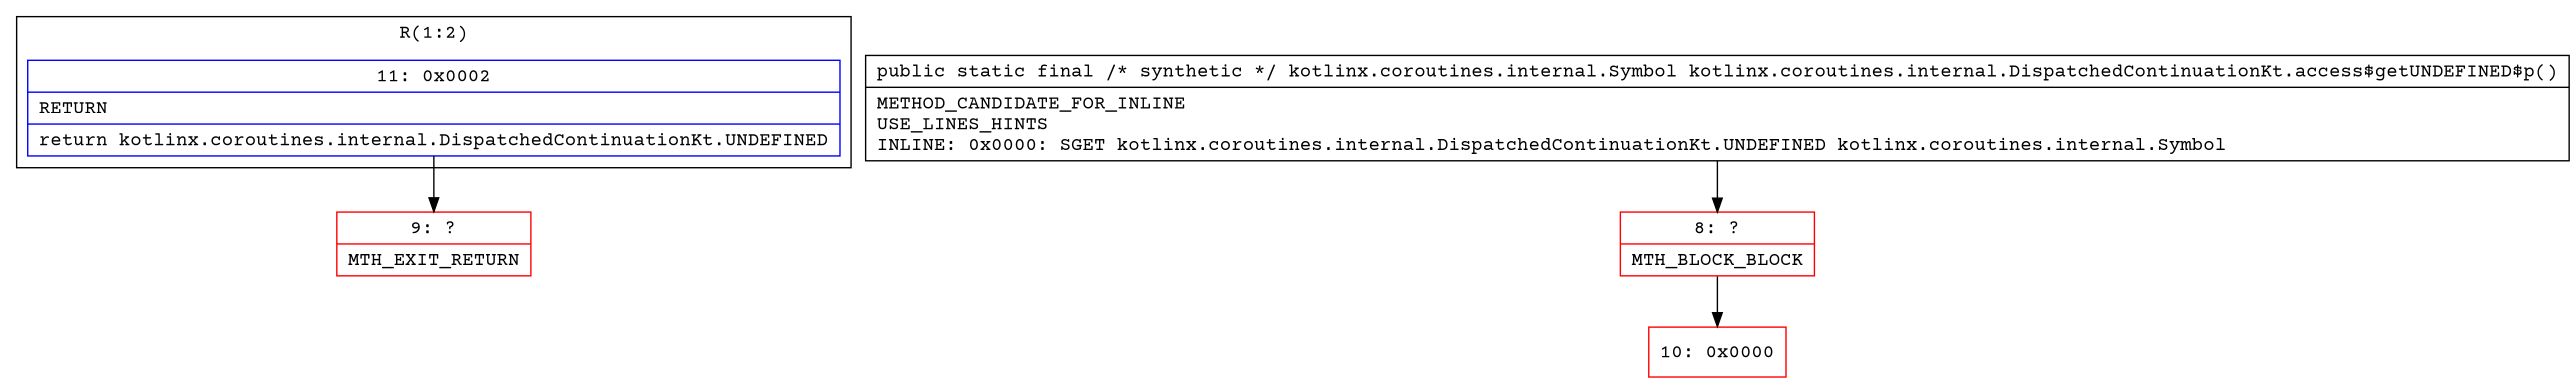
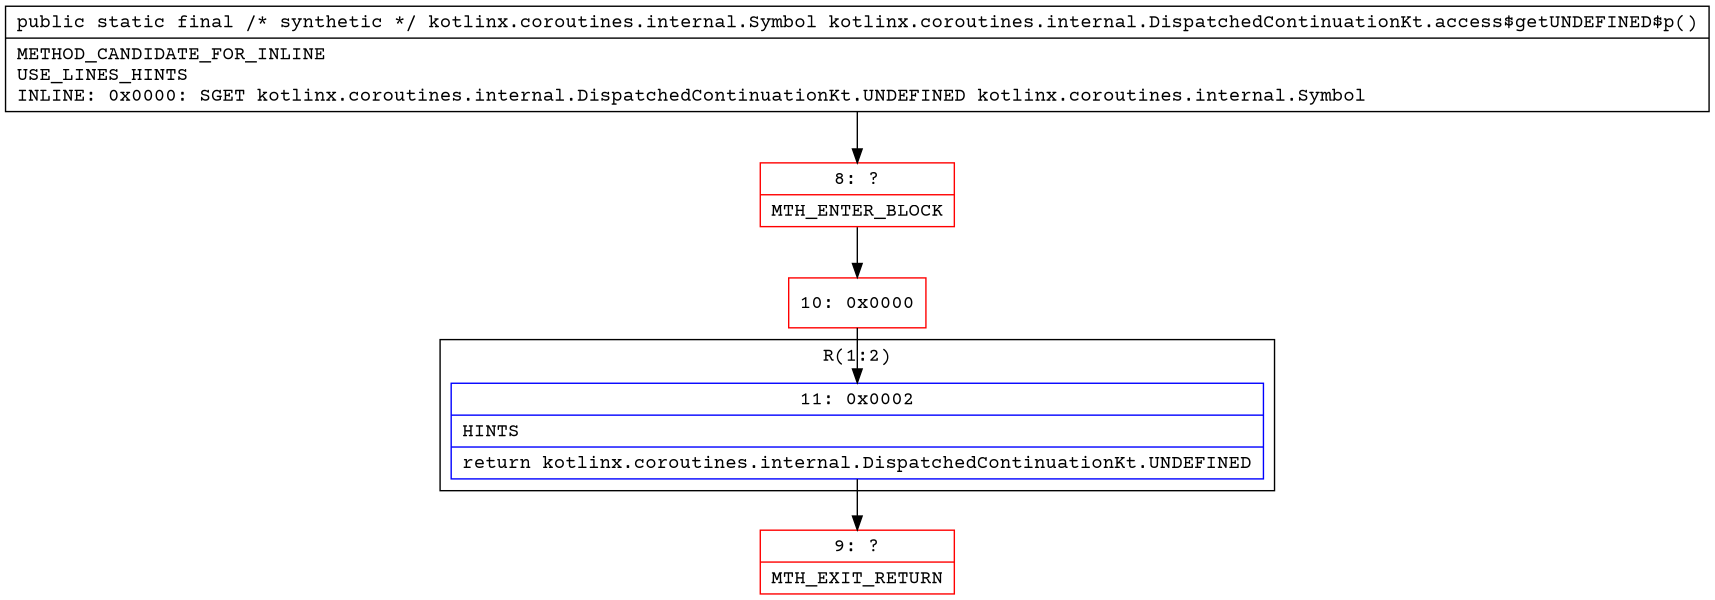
(73, 107) -> (491, 430)
(1717, 259) -> (857, 210)
none -> (857, 348)
